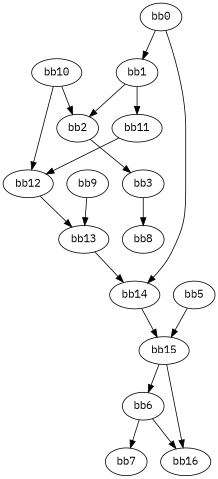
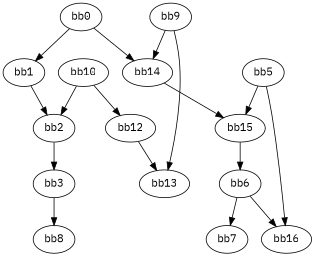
(137, 128) -> none
(106, 264) -> (161, 41)
(174, 402) -> (277, 152)
